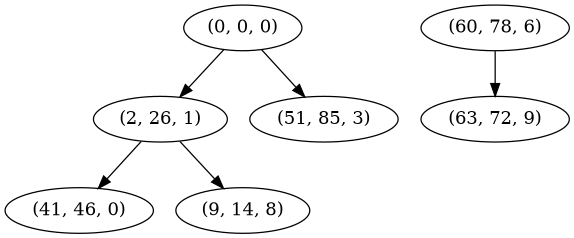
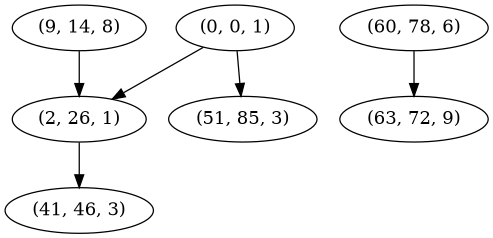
(243, 28) -> (235, 28)
(197, 160) -> (79, 67)
(79, 210) -> (79, 210)
